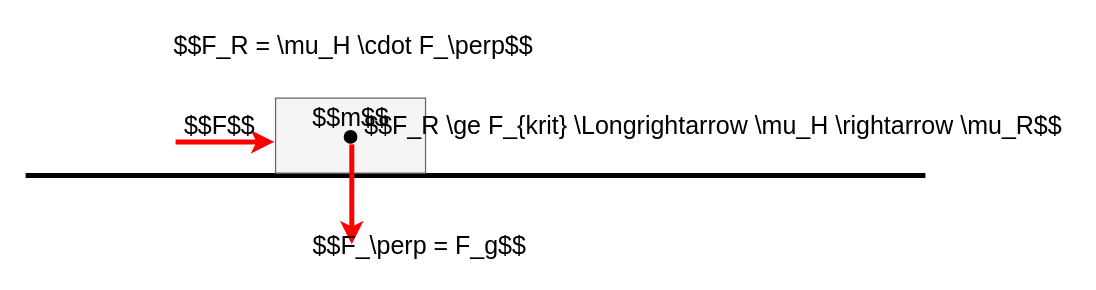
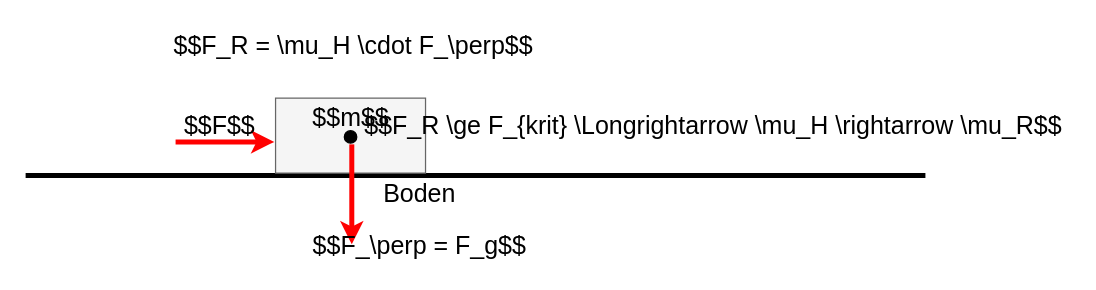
none -> (419, 193)
